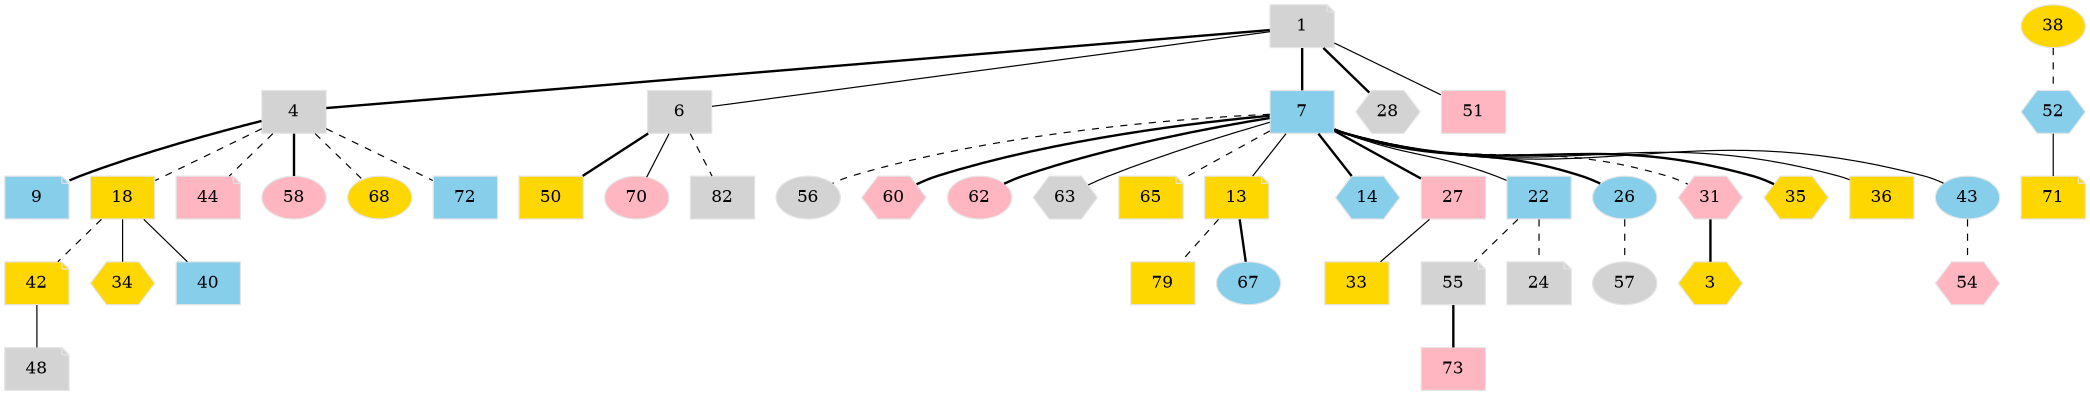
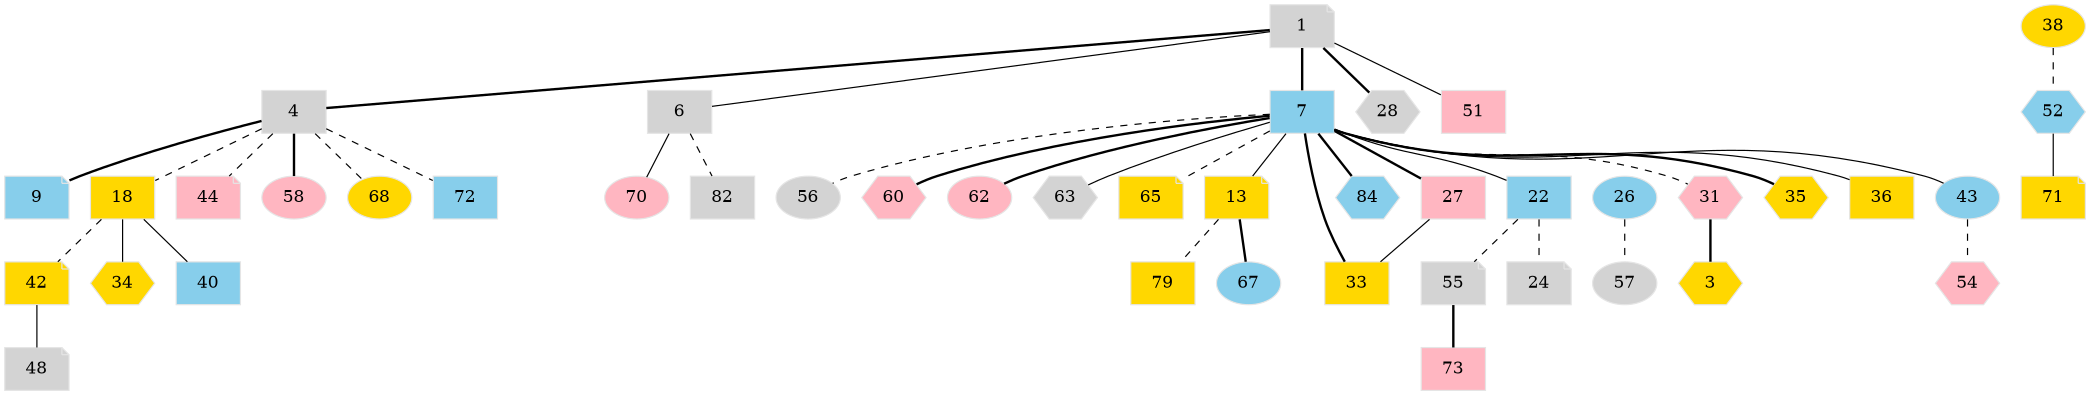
(1468, 155) -> (1319, 200)
(551, 198) -> none
(1368, 198) -> (1368, 198)
